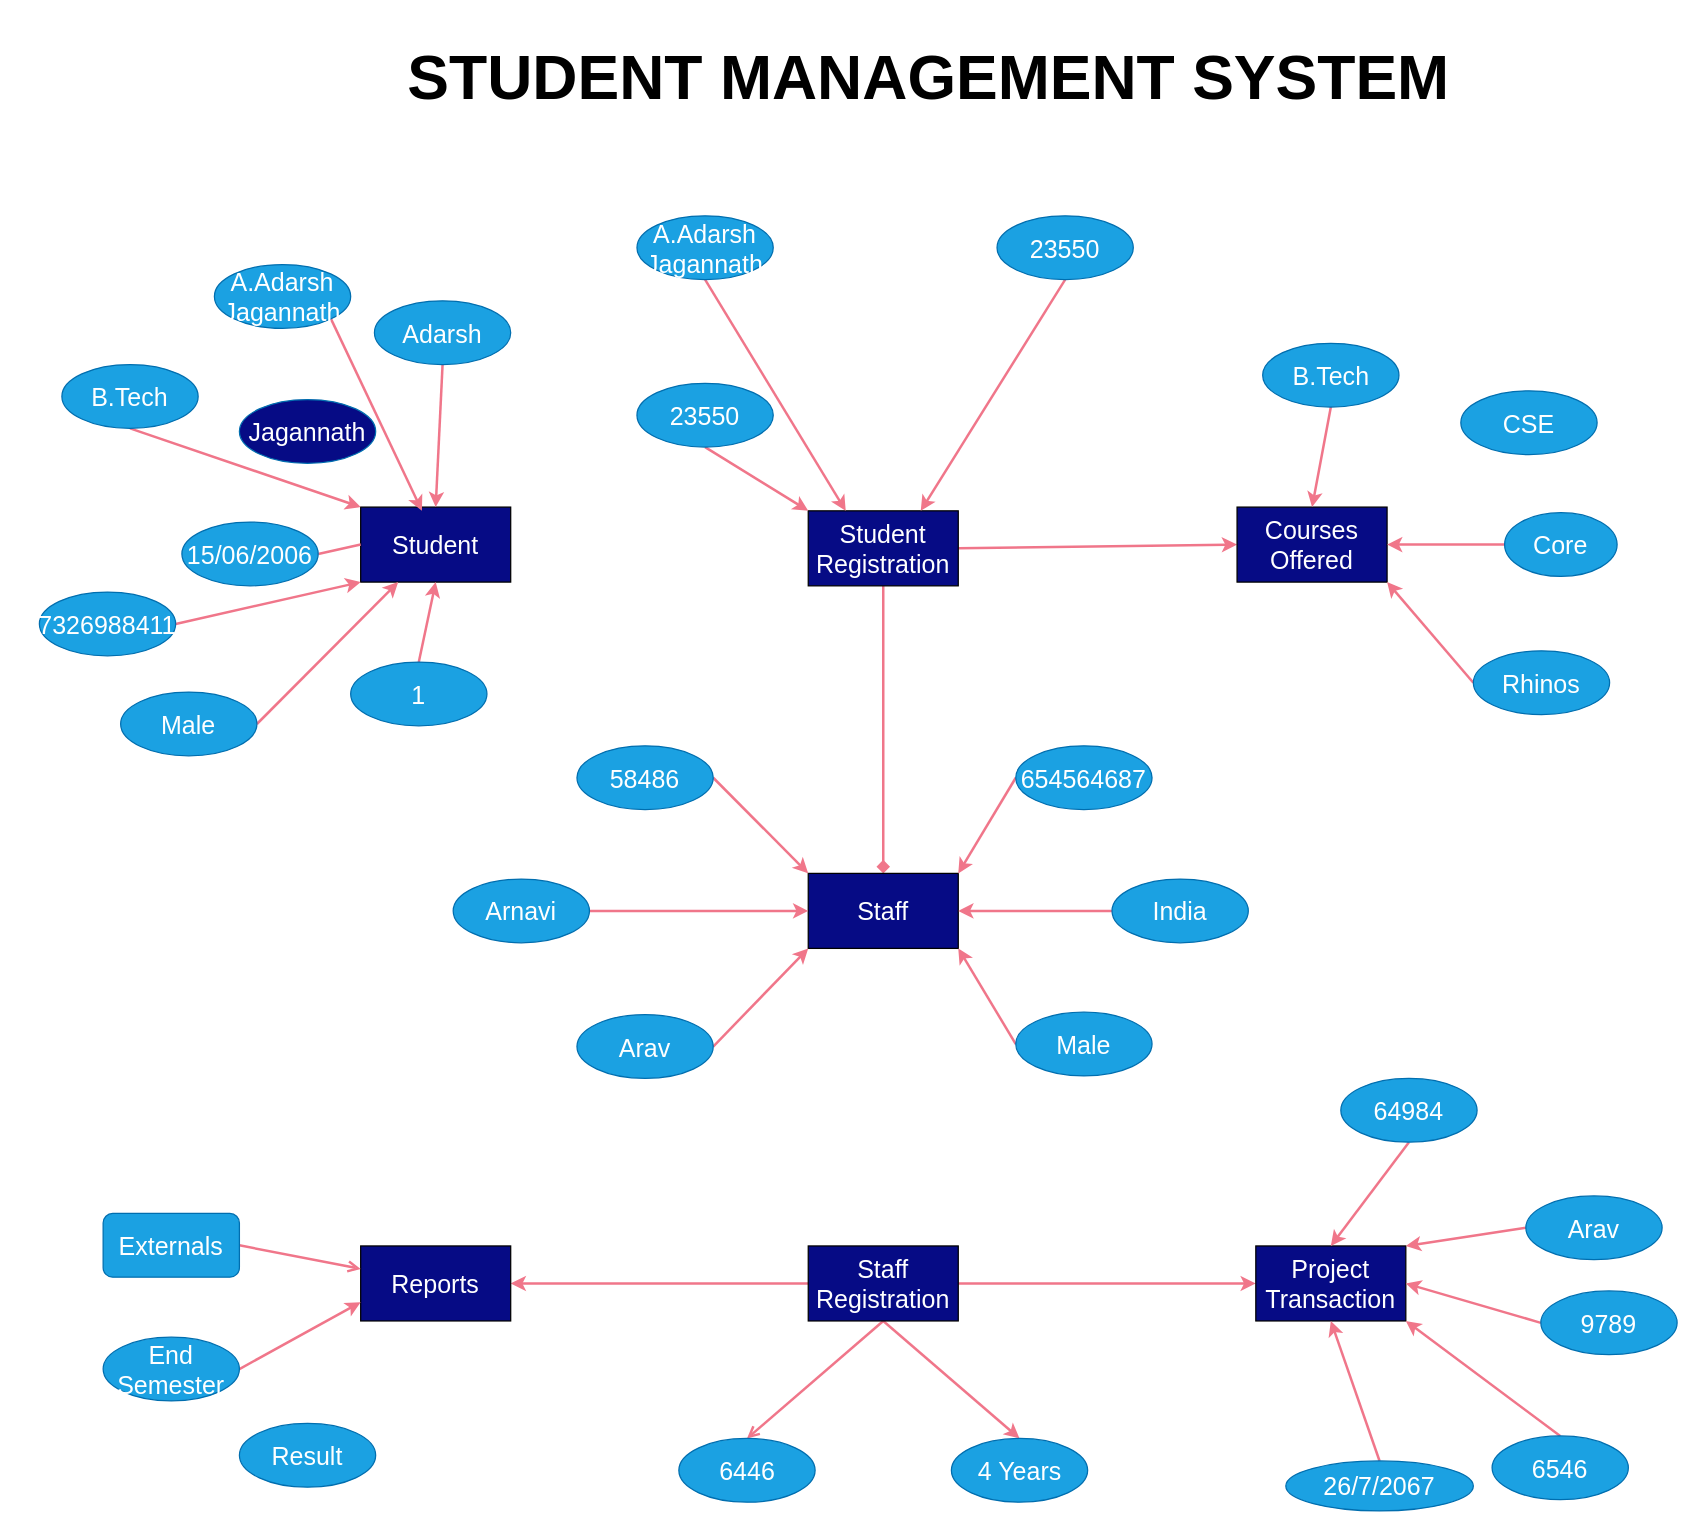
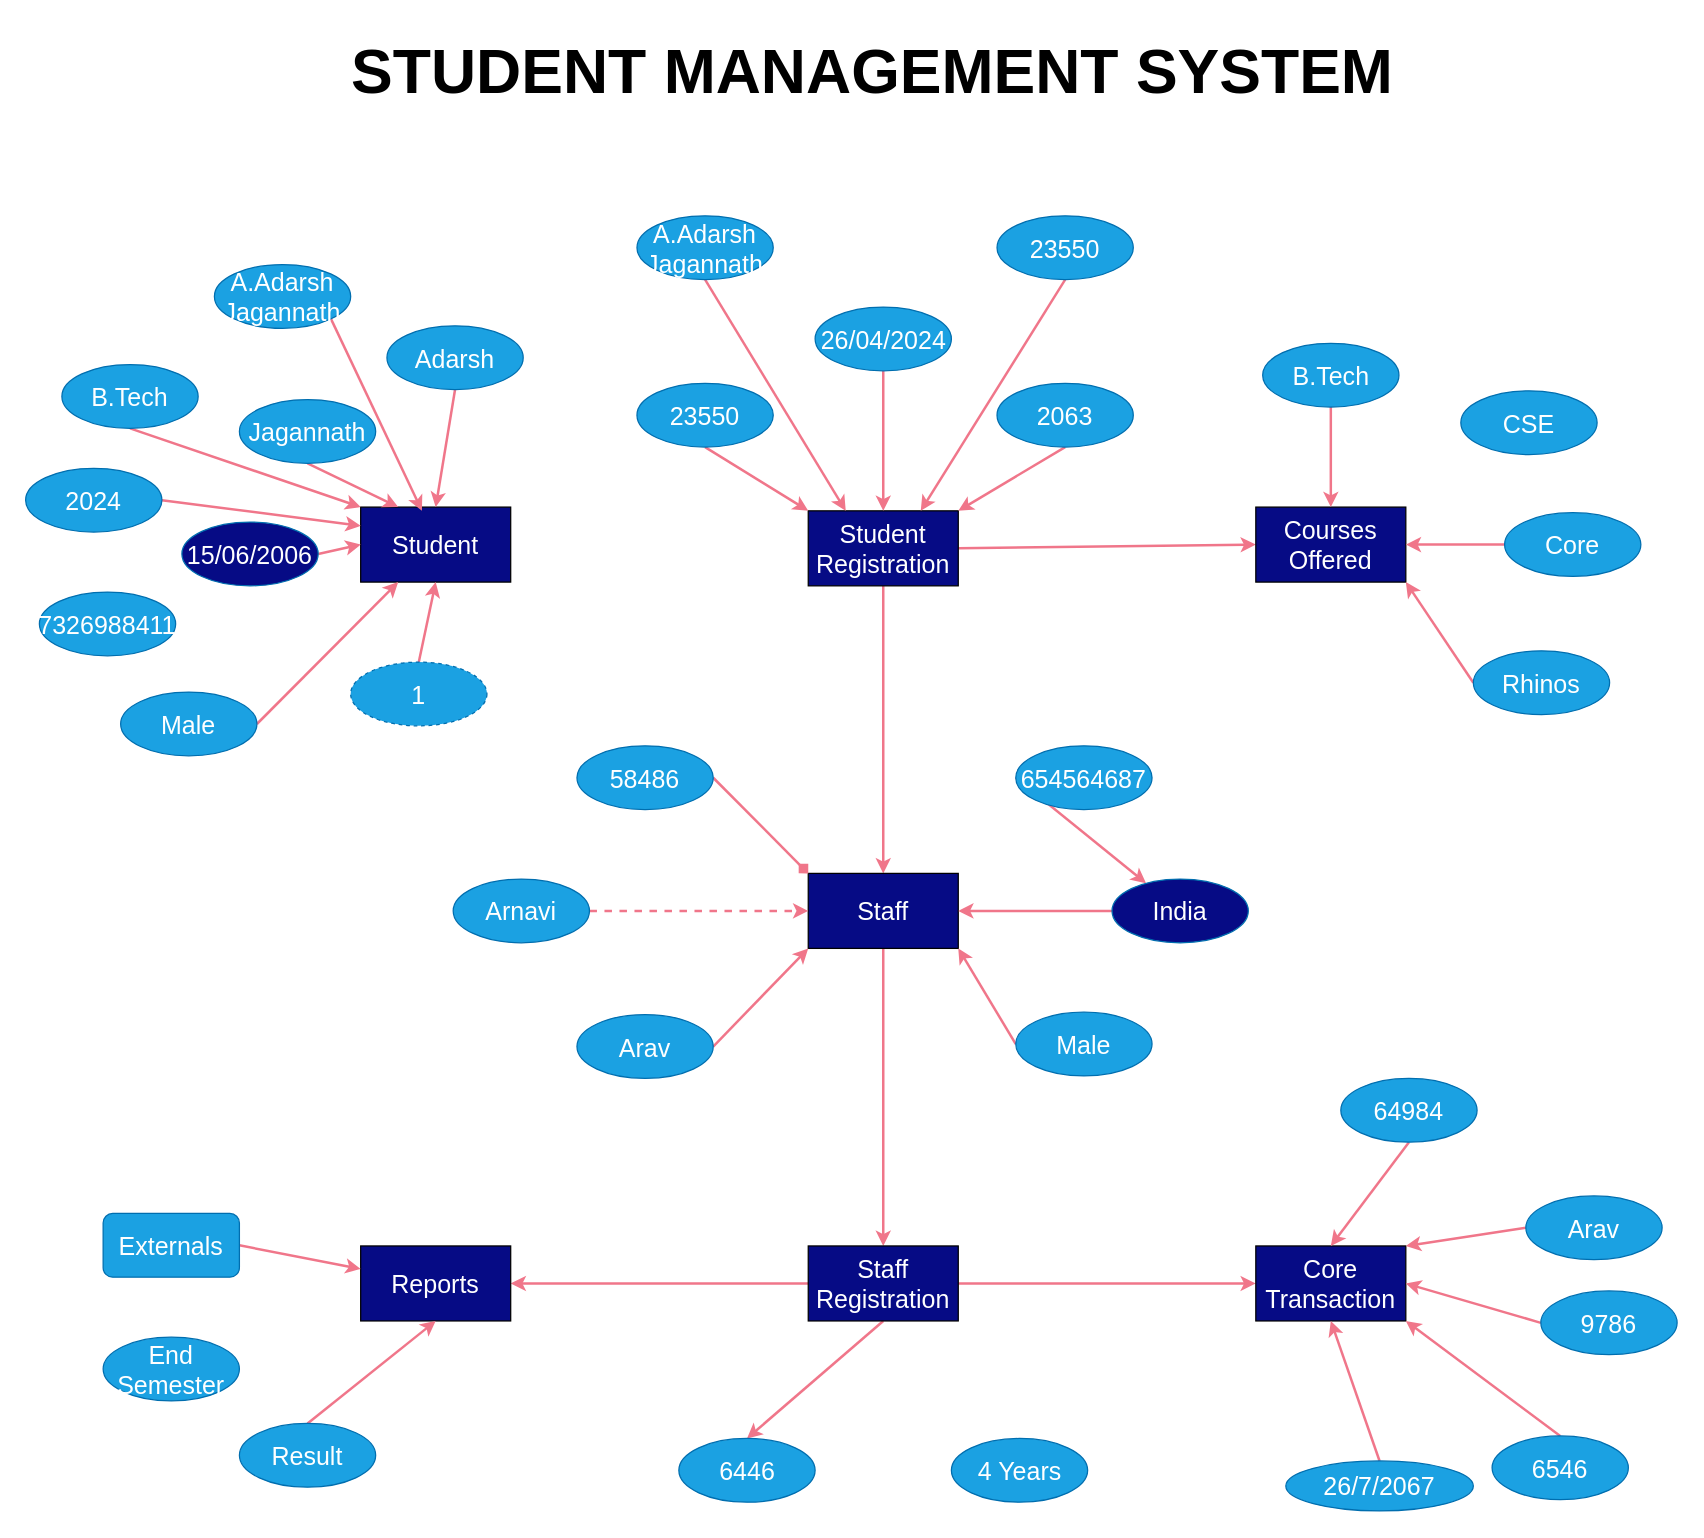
(928, 77) -> (871, 71)
(443, 333) -> (455, 358)
none -> (883, 339)
none -> (1065, 415)
(308, 431) -> (308, 431)
none -> (883, 435)
none -> (1016, 476)
none -> (348, 483)
none -> (94, 500)
none -> (256, 512)
(1312, 544) -> (1331, 544)
(1561, 544) -> (1573, 544)
(354, 546) -> (348, 547)
(250, 554) -> (250, 554)
(263, 604) -> none
(419, 694) -> (419, 694)
(990, 820) -> (1093, 840)
(883, 860) -> (883, 861)
(799, 864) -> (799, 864)
(695, 911) -> (695, 911)
(1180, 911) -> (1180, 911)
none -> (883, 1091)
(349, 1266) -> (348, 1266)
(1331, 1283) -> (1331, 1283)
(1609, 1323) -> (1609, 1323)
(295, 1338) -> none
none -> (367, 1375)
(948, 1376) -> none
(755, 1431) -> (755, 1431)
